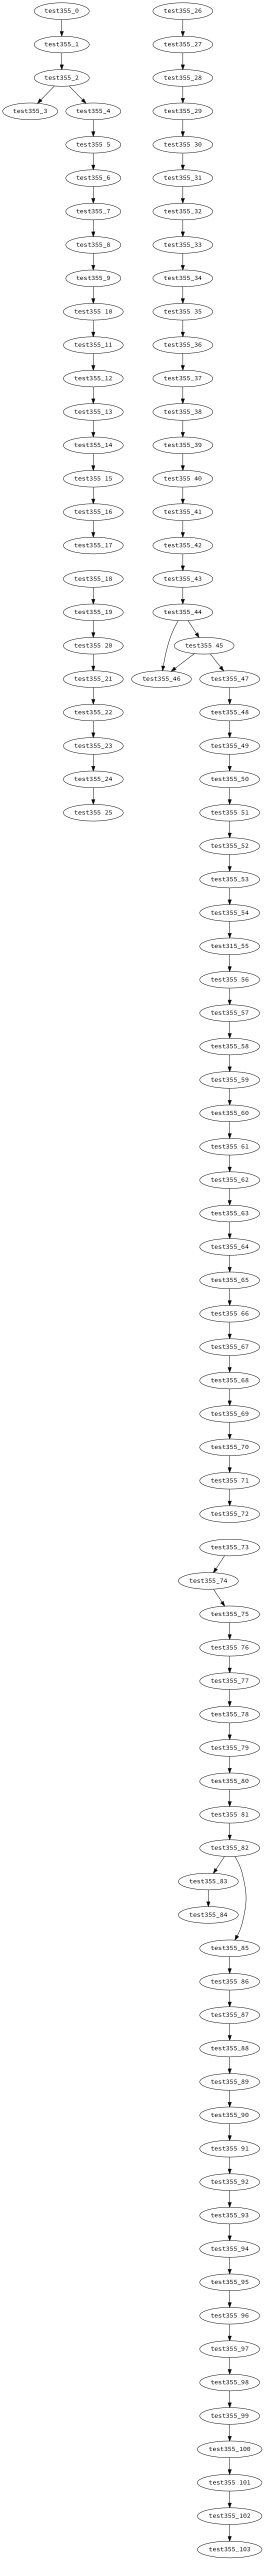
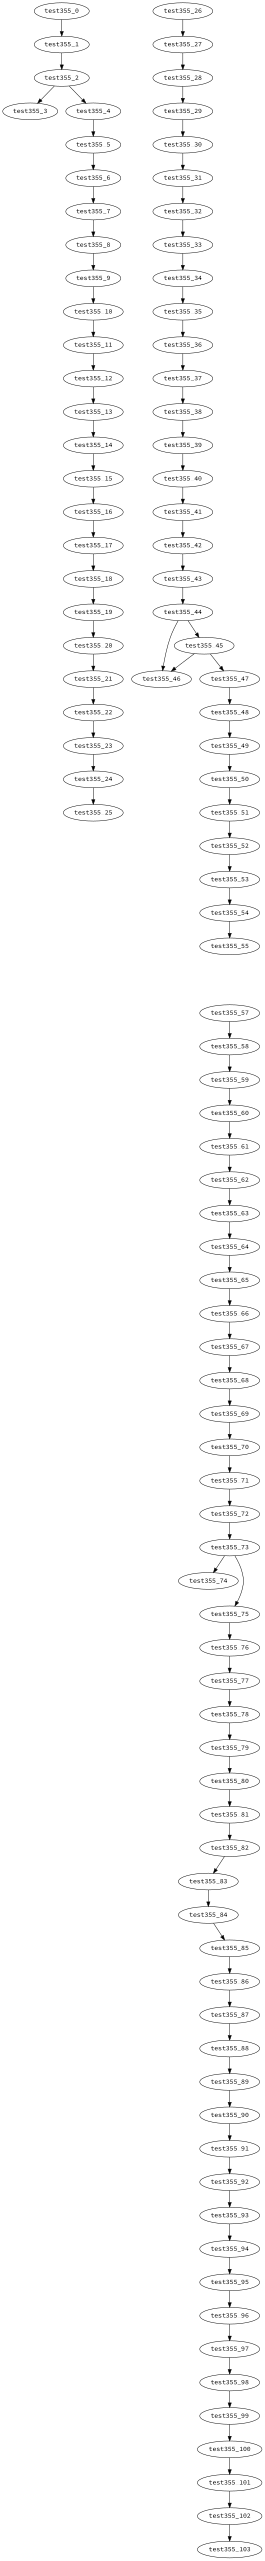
none -> (93, 560)
(230, 946) -> (230, 946)
(230, 980) -> none
none -> (230, 1529)
(218, 1596) -> (243, 1579)
(246, 1896) -> (218, 1930)
